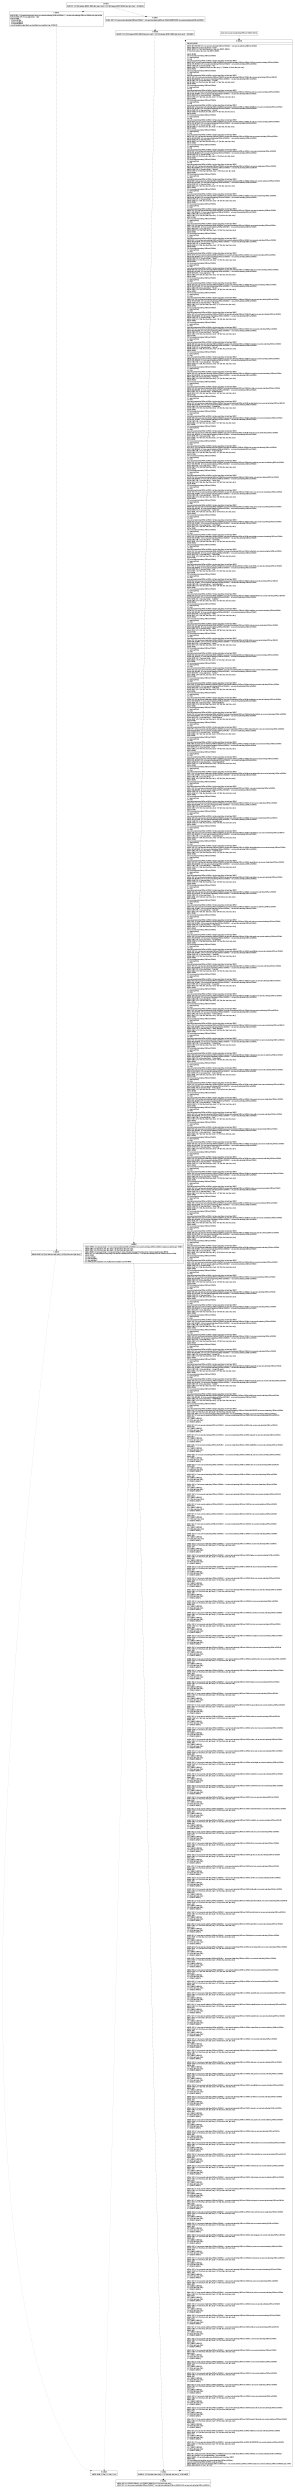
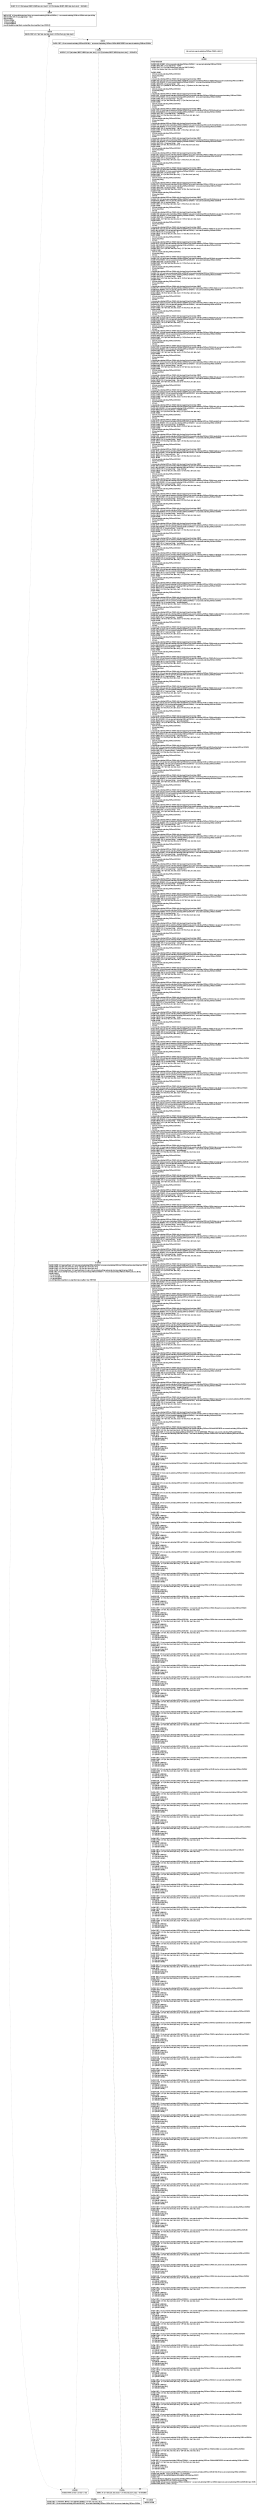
(130, 12) -> (75, 38)
(180, 37) -> (52, 46)
none -> (150, 2501)
